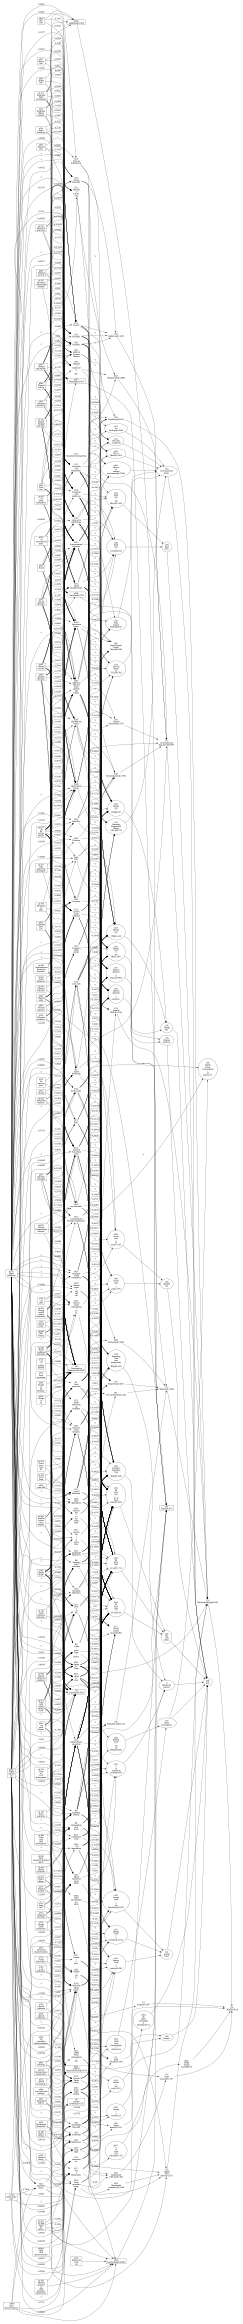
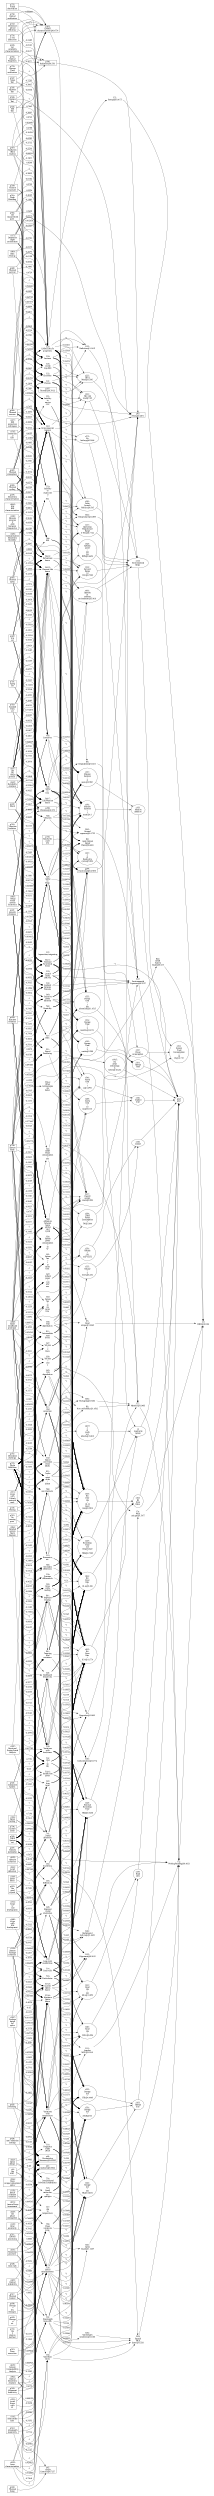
none -> (12, 27)
none -> (35, 274)
(65, 1332) -> (73, 2242)
